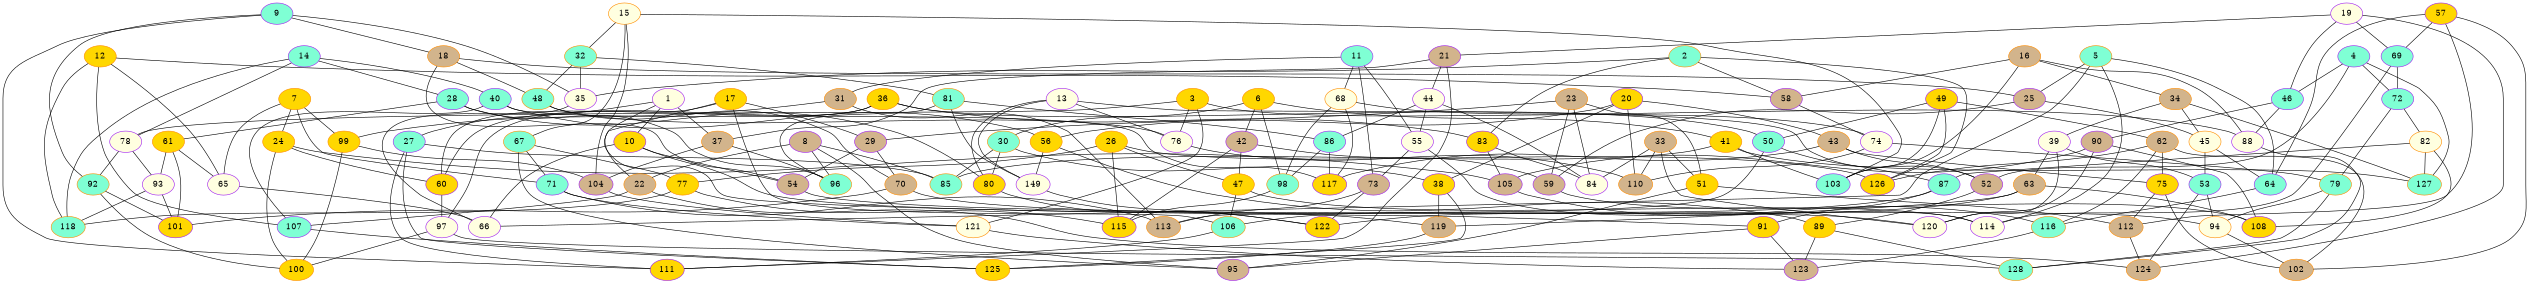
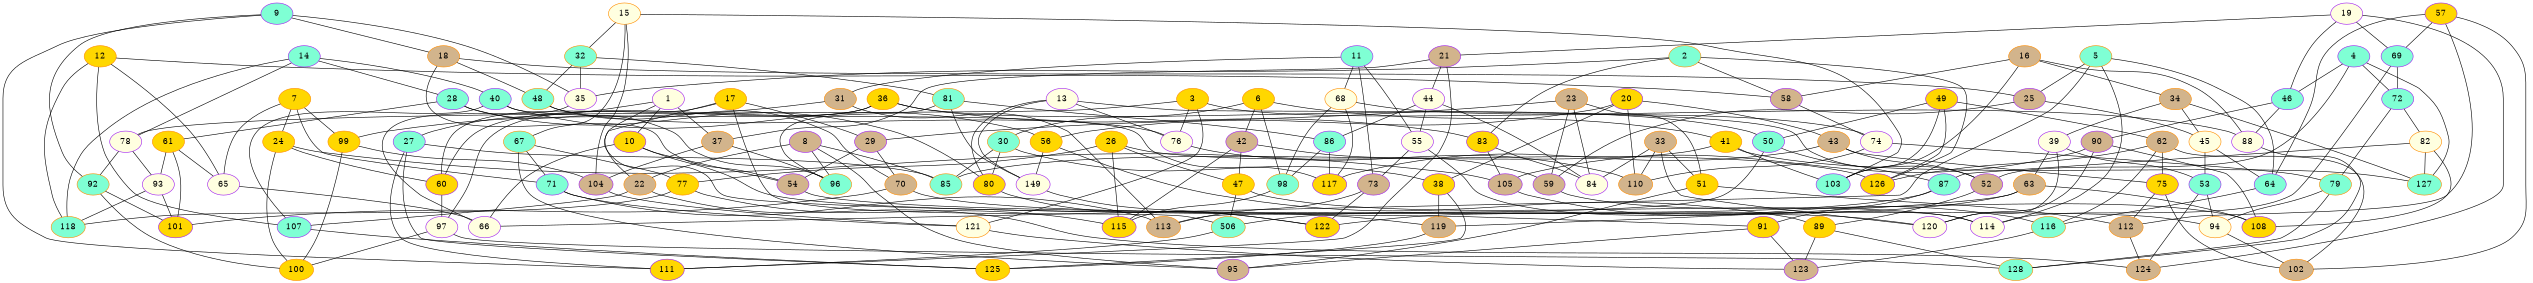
(1228, 227) -> (1228, 227)
